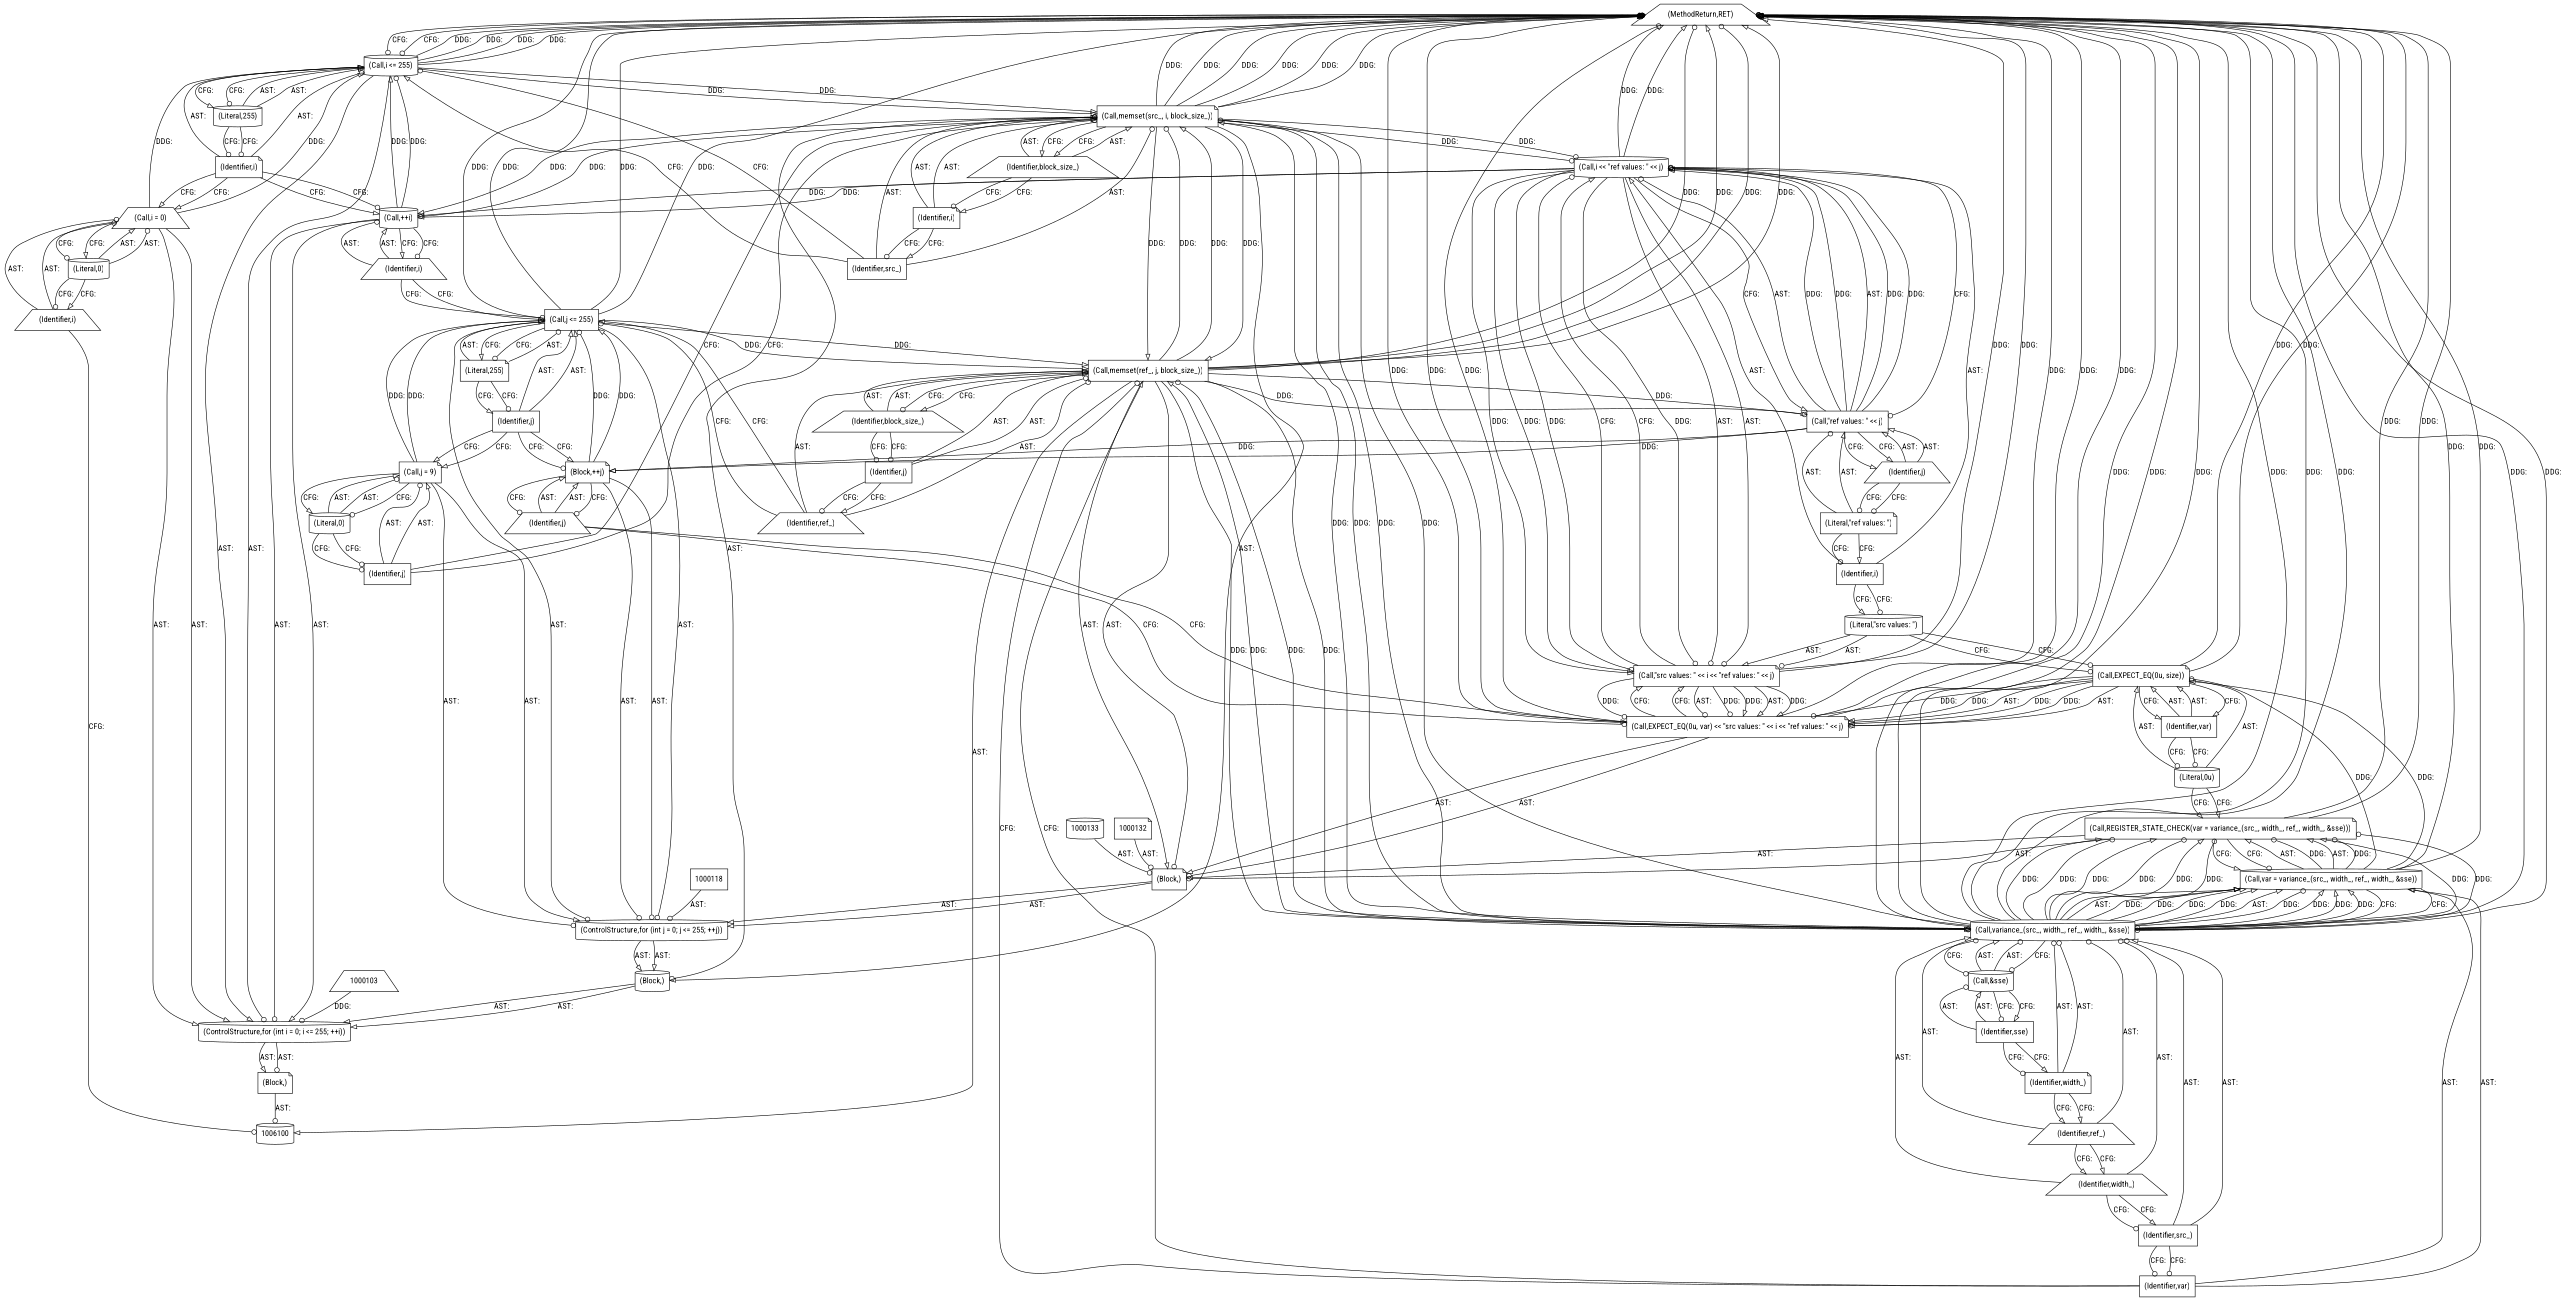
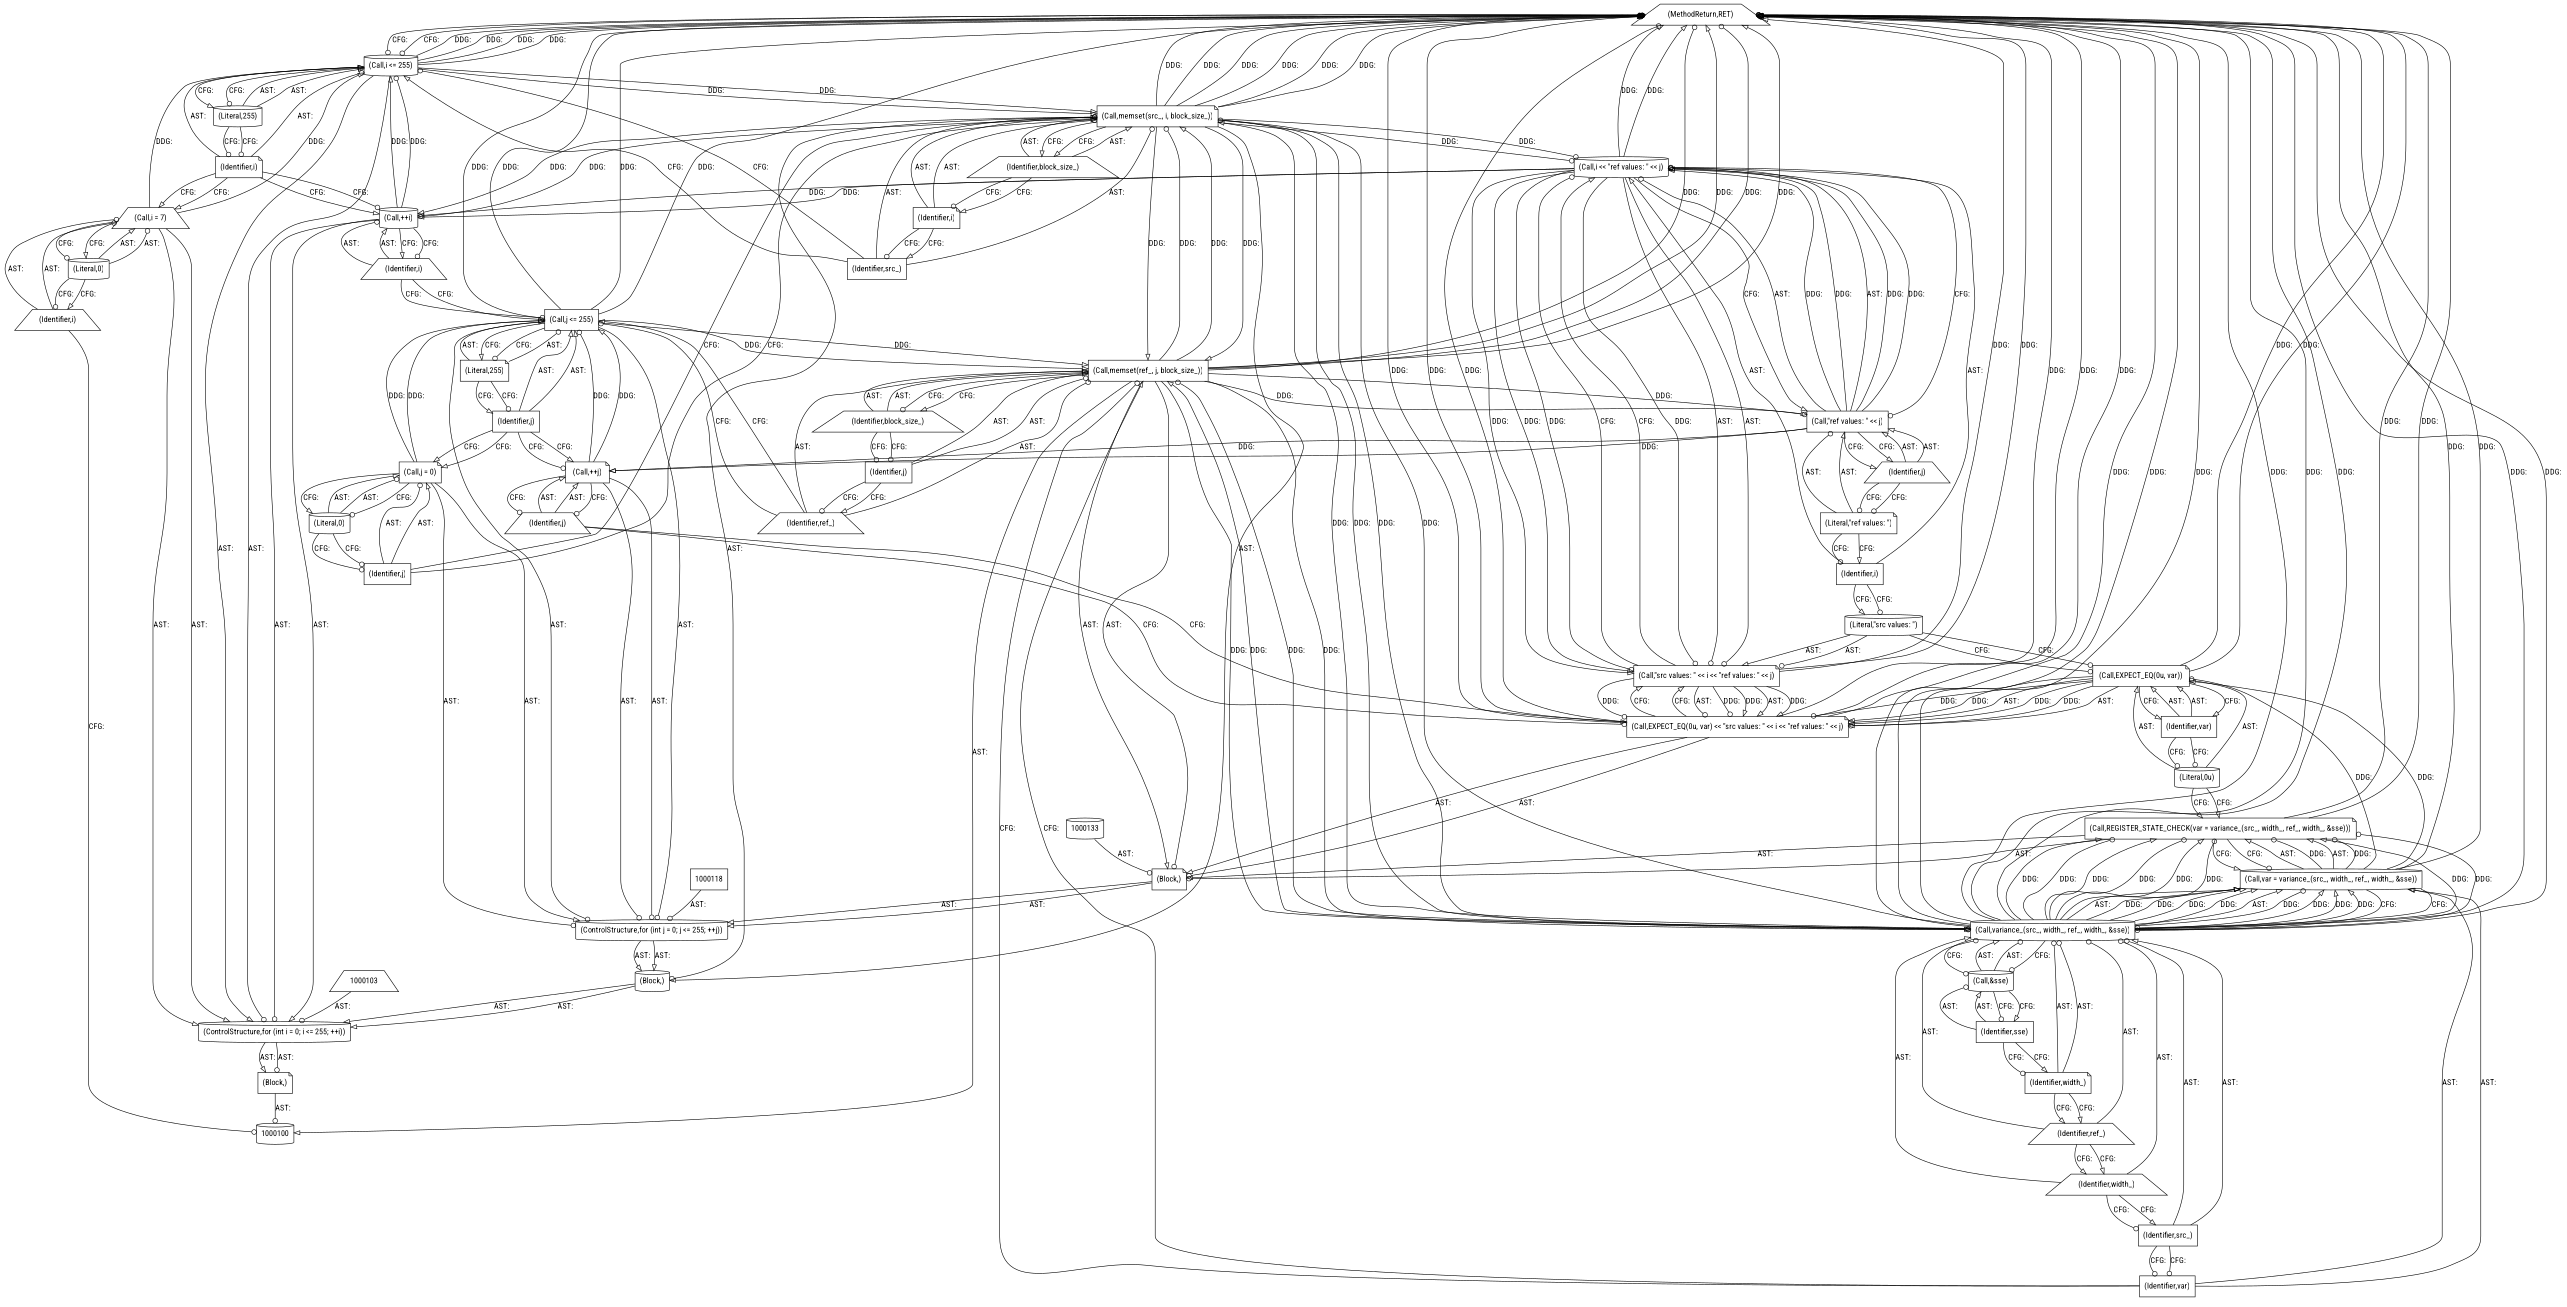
(151, 218) -> (151, 218)
(420, 472) -> (420, 472)
(587, 472) -> (587, 472)
(2141, 676) -> (2141, 676)
(1133, 829) -> none
(344, 1007) -> (344, 1007)
(275, 1134) -> (275, 1134)
